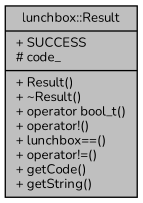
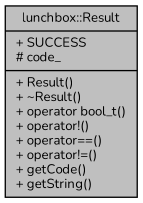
(61, 141) -> (59, 141)
